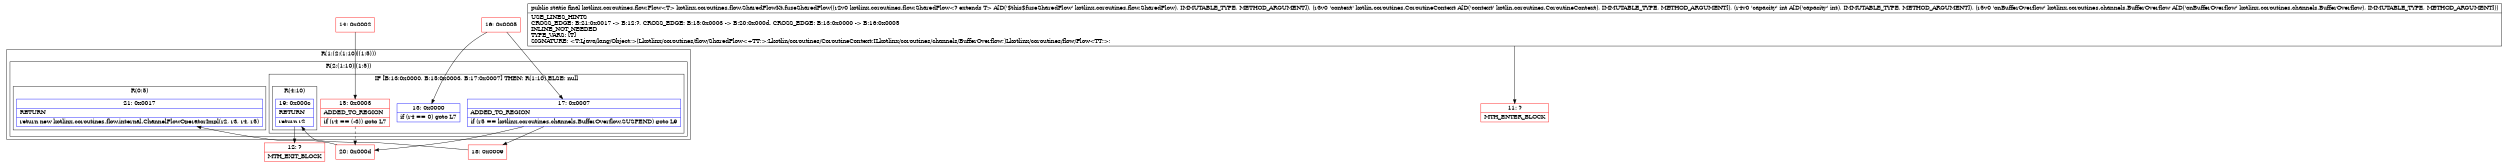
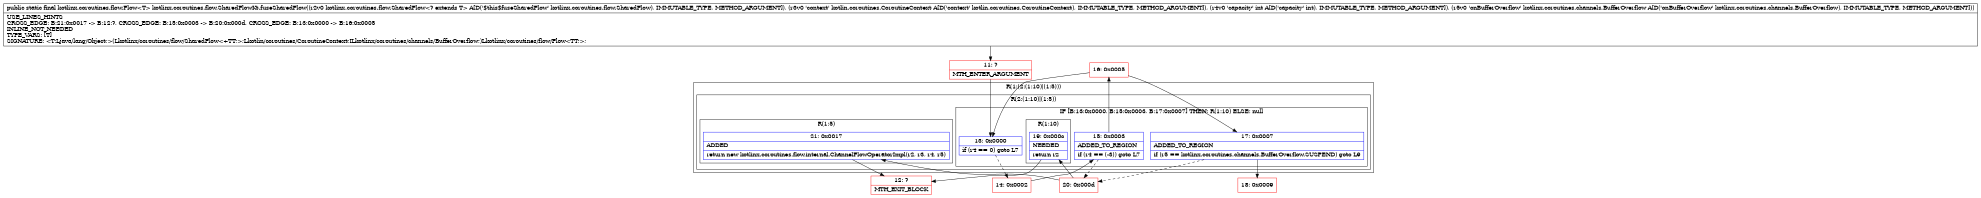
(140, 91) -> (826, 124)
(295, 91) -> (1048, 124)
none -> (1109, 104)
none -> (991, 105)
(33, 113) -> (718, 146)
(292, 113) -> (1046, 146)
(355, 113) -> (1109, 146)
(1515, 117) -> (991, 74)
(448, 142) -> (1133, 175)
(384, 143) -> (1067, 170)
none -> (1000, 163)
none -> (866, 167)
